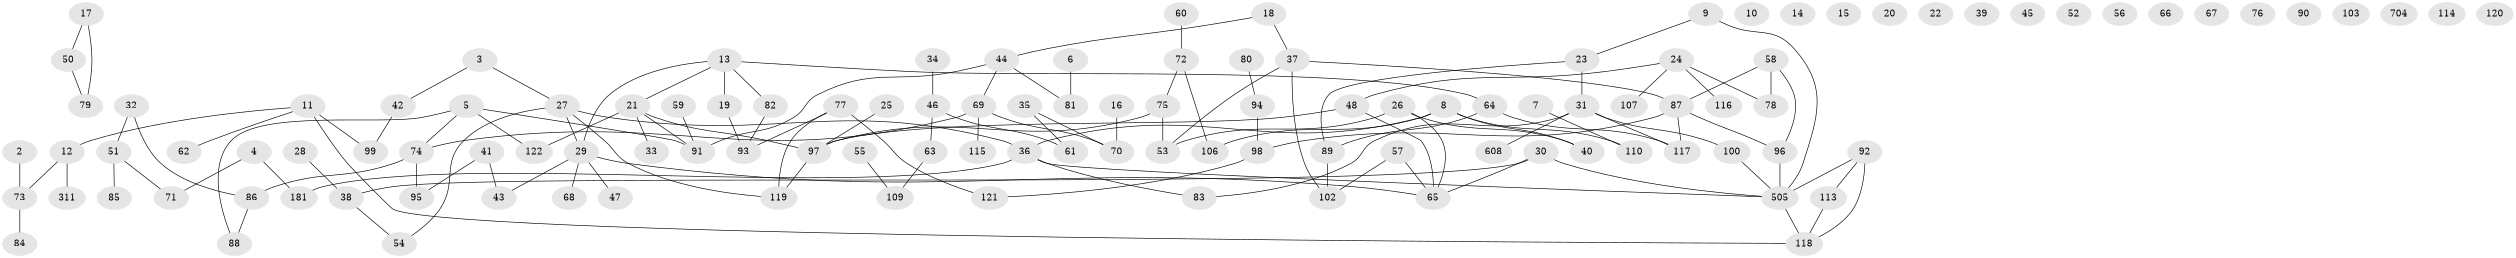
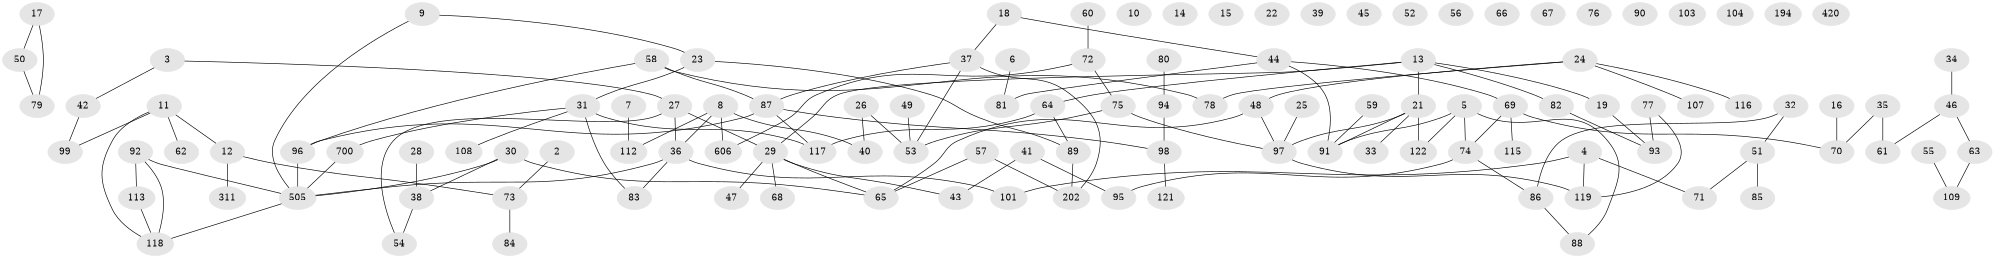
(1890, 14) -> none
(2399, 14) -> (1735, 14)
(2447, 14) -> (1783, 14)
(2495, 14) -> (1831, 14)
none -> (907, 106)
(1443, 144) -> none
(1210, 152) -> (723, 152)
(1494, 152) -> (464, 152)
(1634, 152) -> (629, 152)
(1732, 152) -> (345, 152)
(907, 163) -> none
(643, 170) -> (1584, 175)
(299, 198) -> (1009, 198)
(1328, 198) -> (1071, 198)
